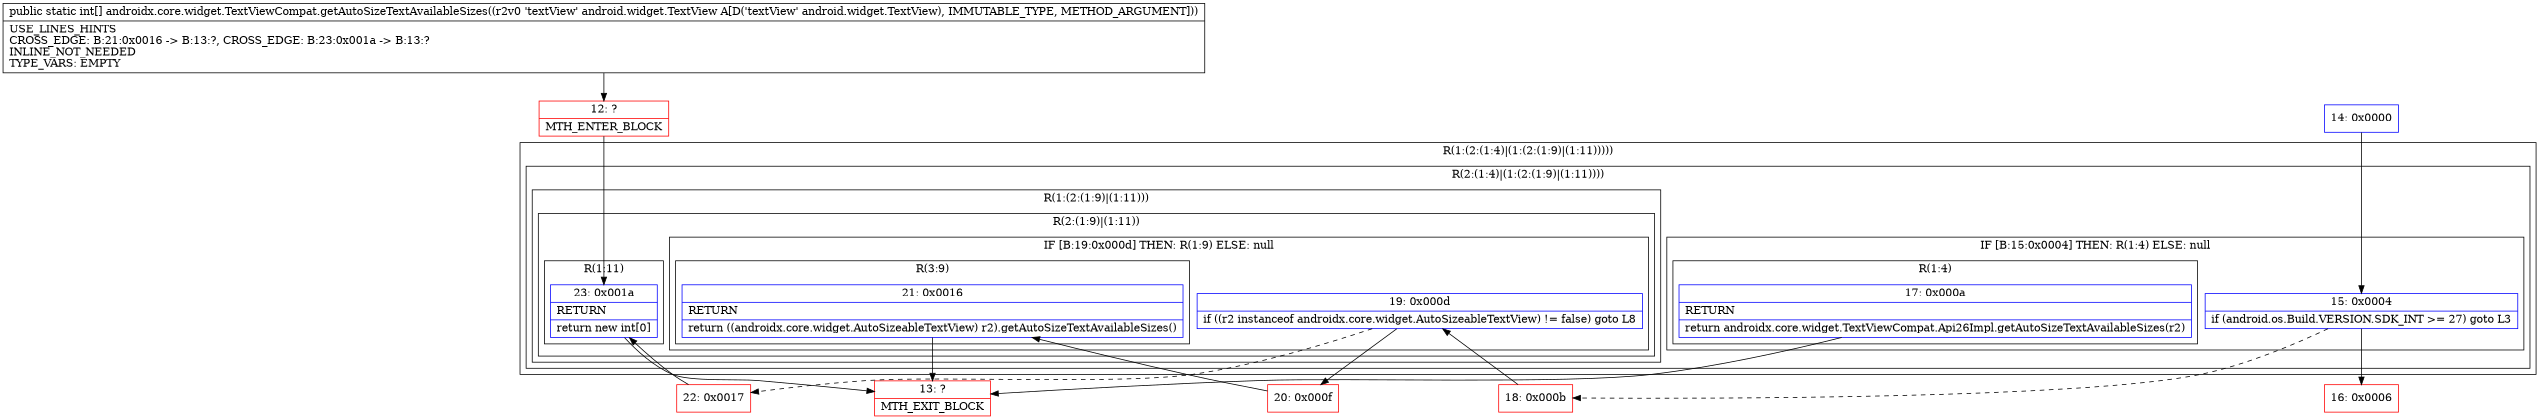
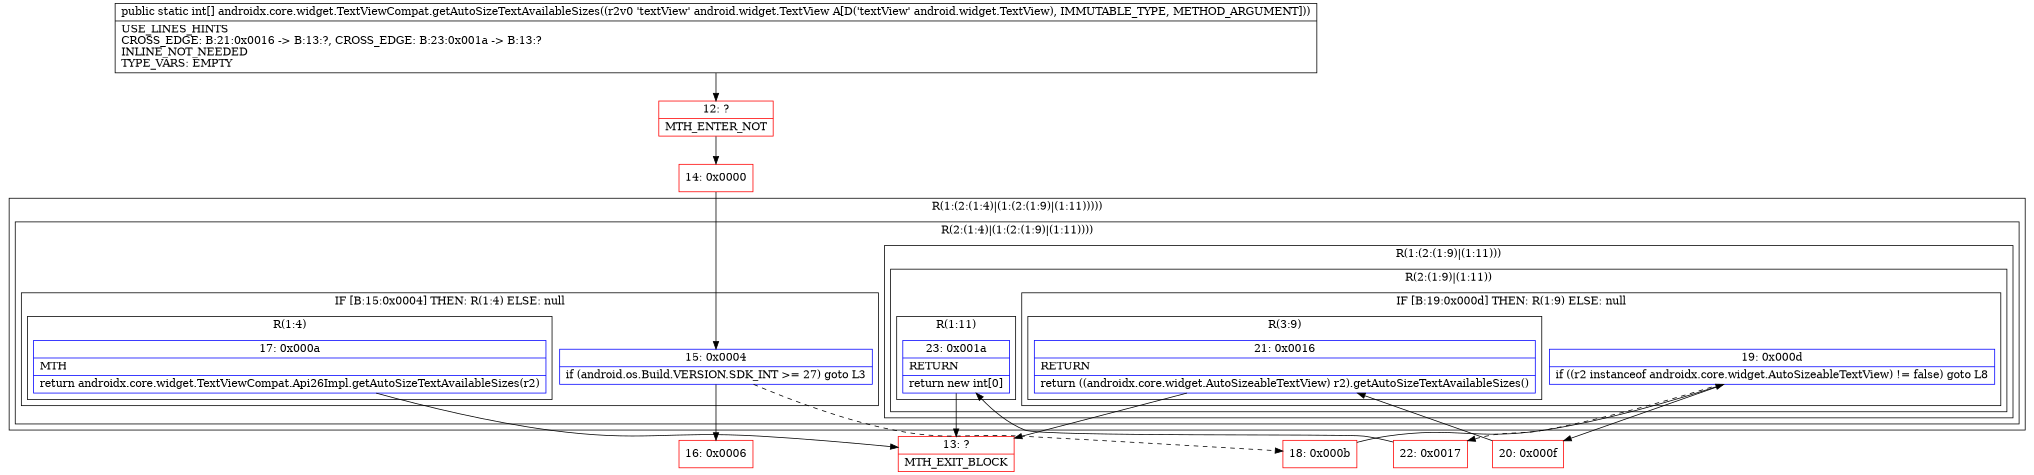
(2361, 119) -> (716, 178)
(604, 127) -> (716, 127)
(604, 207) -> (716, 146)
(1710, 311) -> (53, 366)
